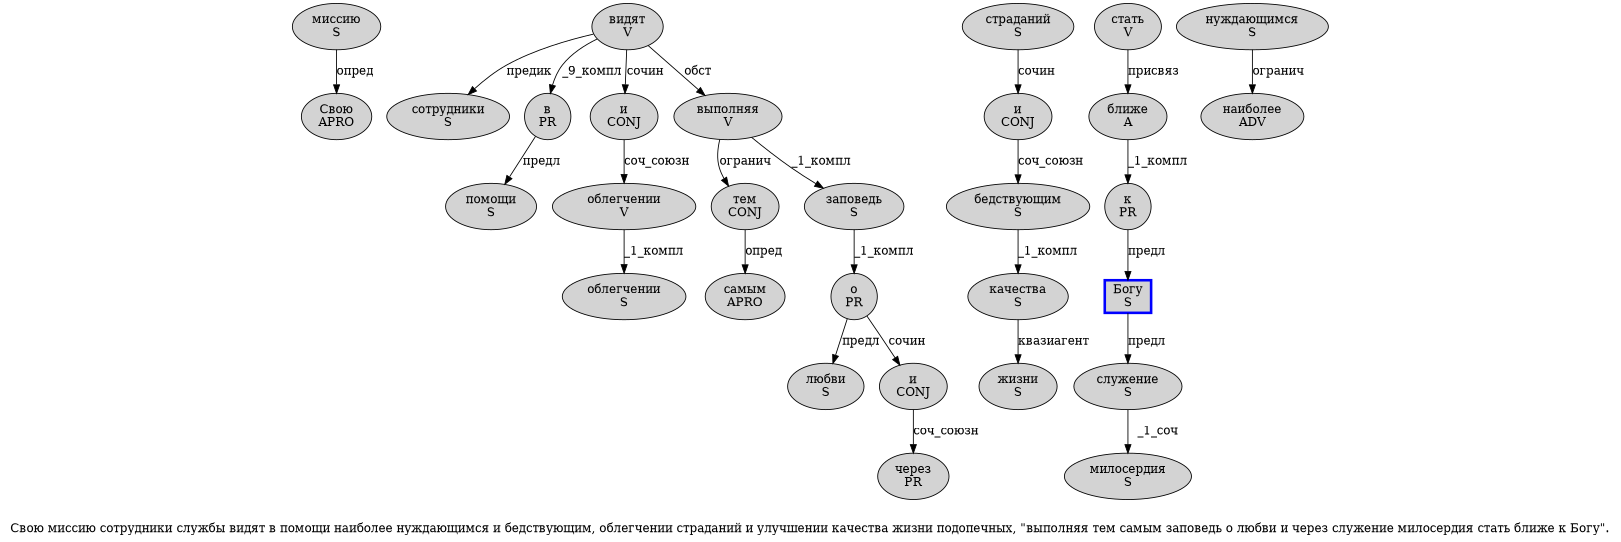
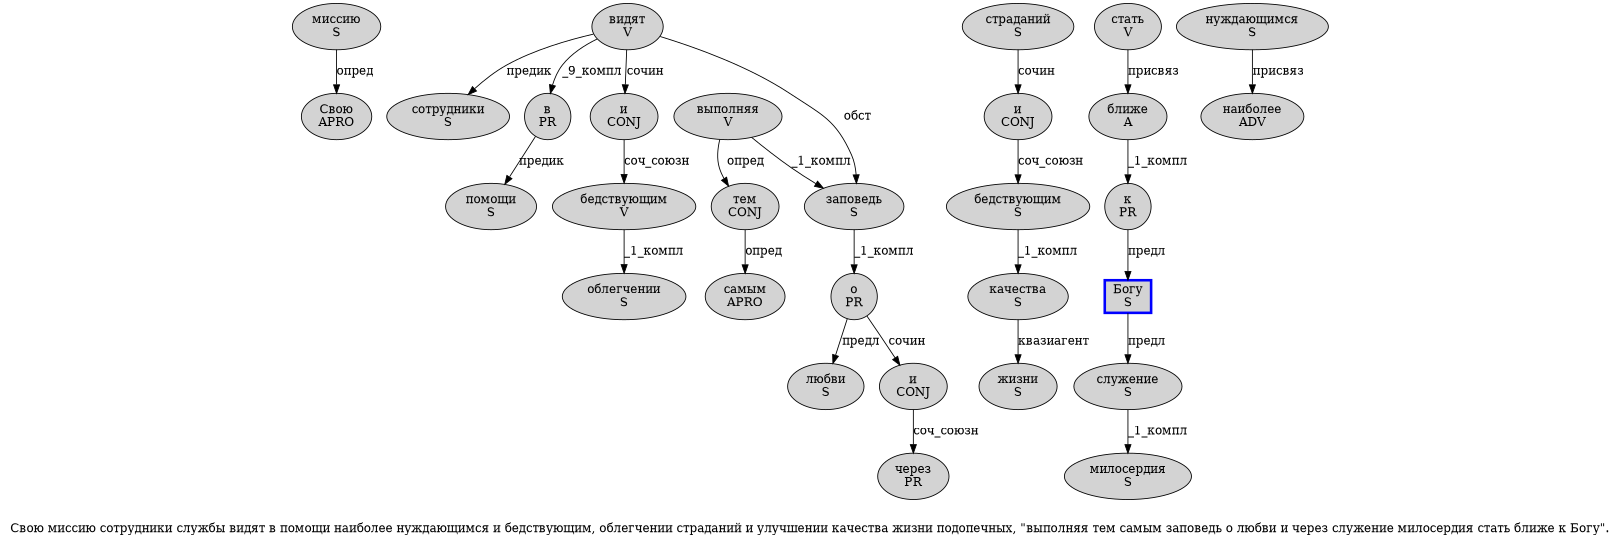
(673, 68) -> (776, 85)
(1279, 72) -> (1279, 72)
(542, 161) -> (542, 161)
(746, 161) -> (746, 161)
(624, 207) -> (624, 207)
(1158, 431) -> (1158, 431)
